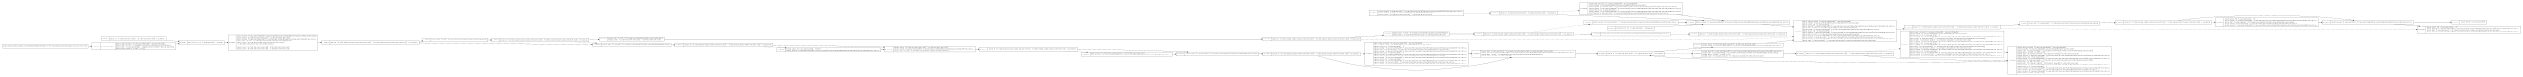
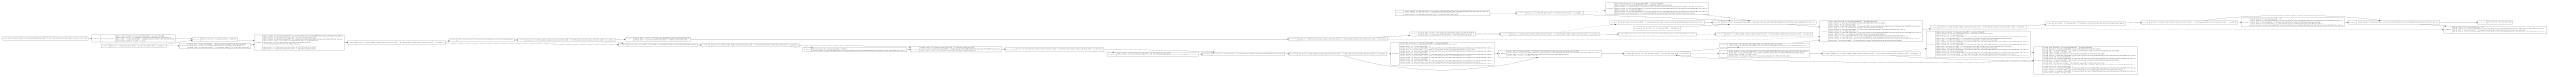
none -> (215, 46)
